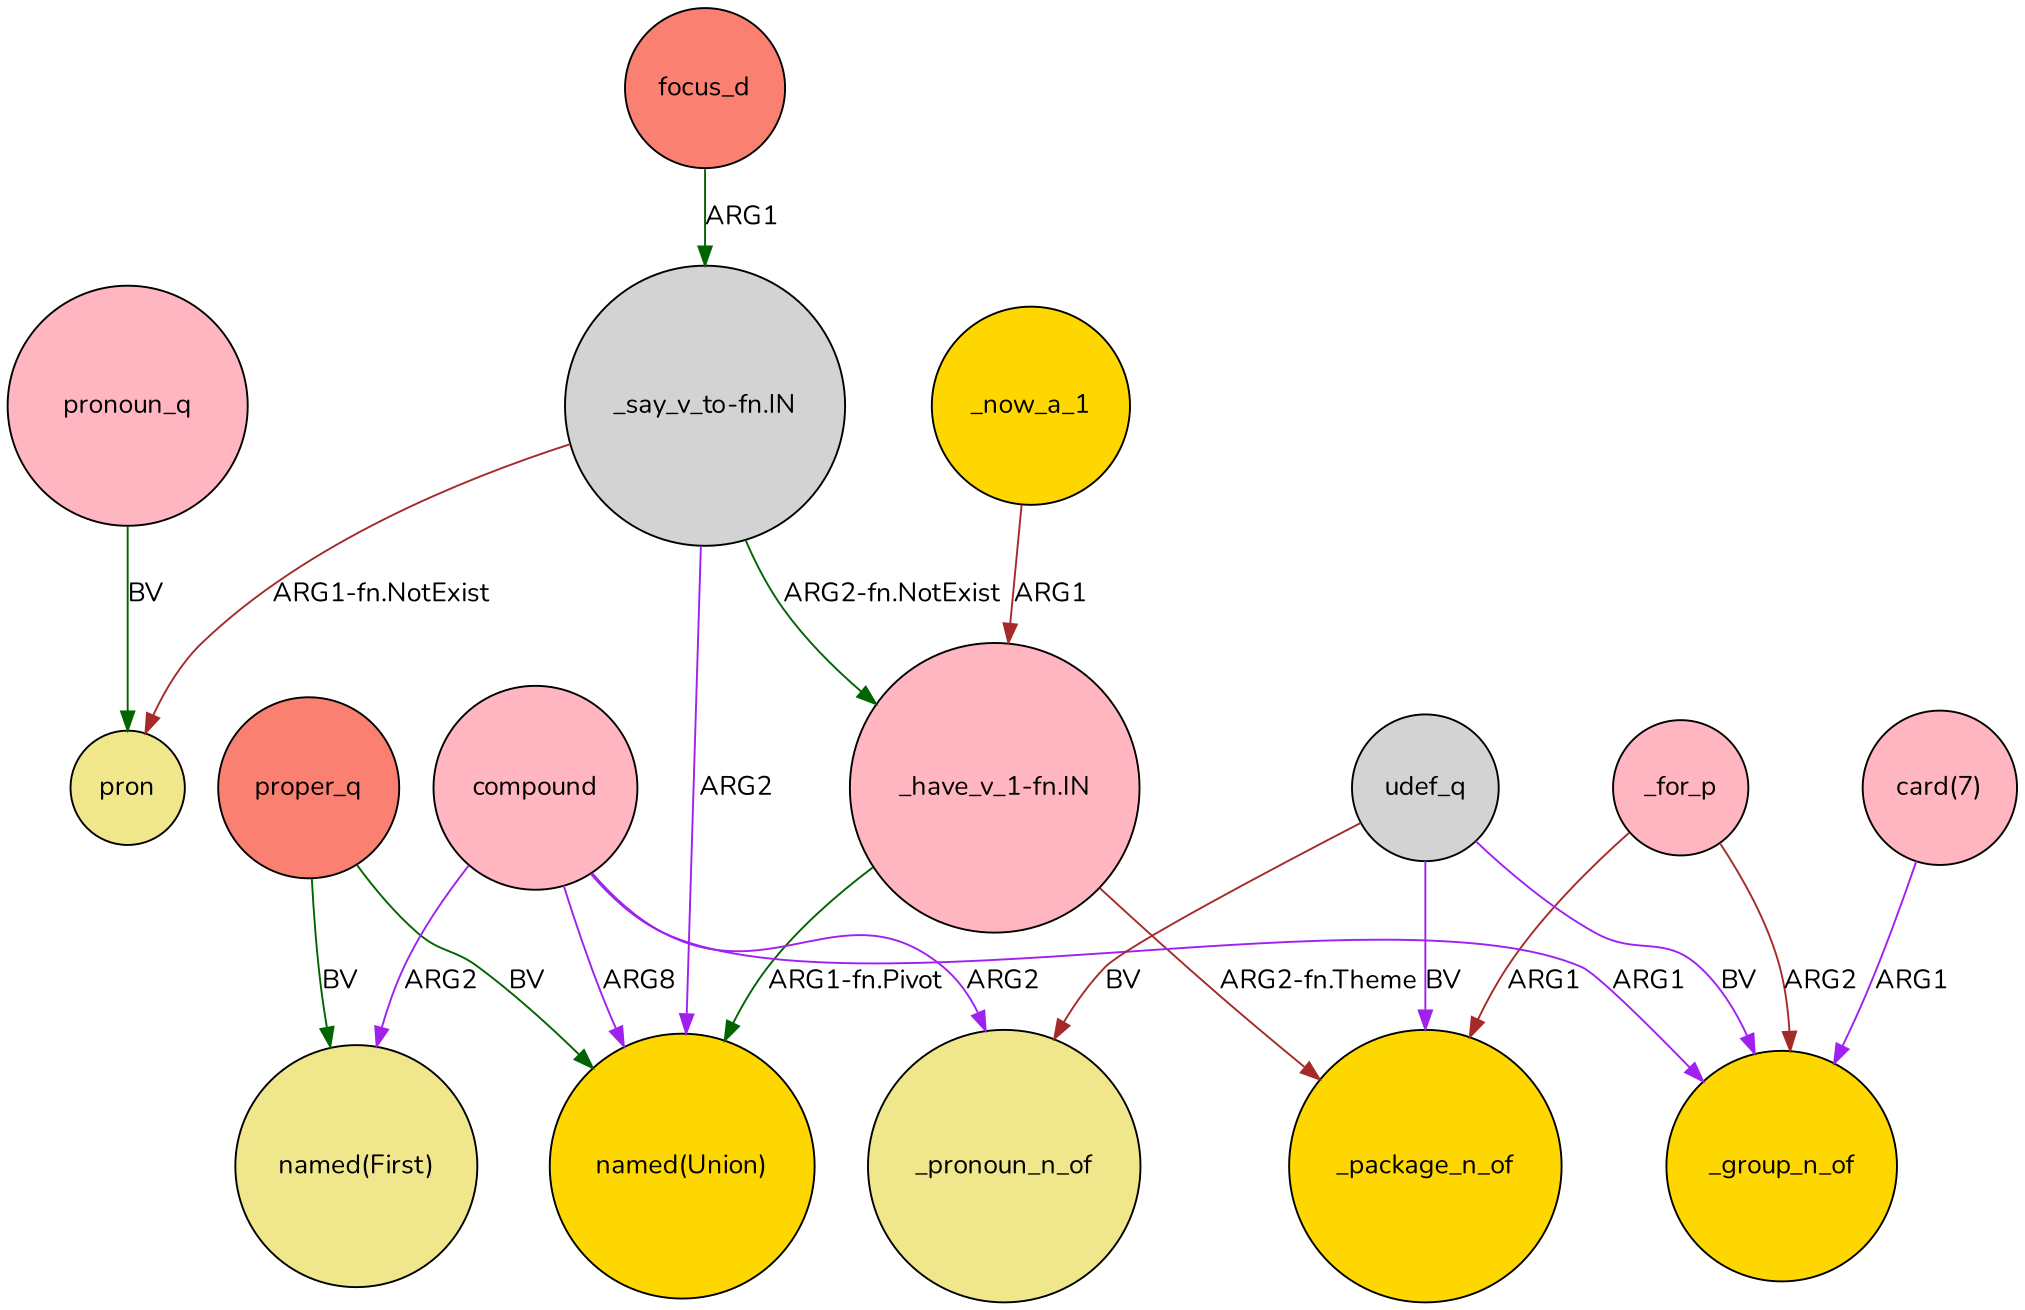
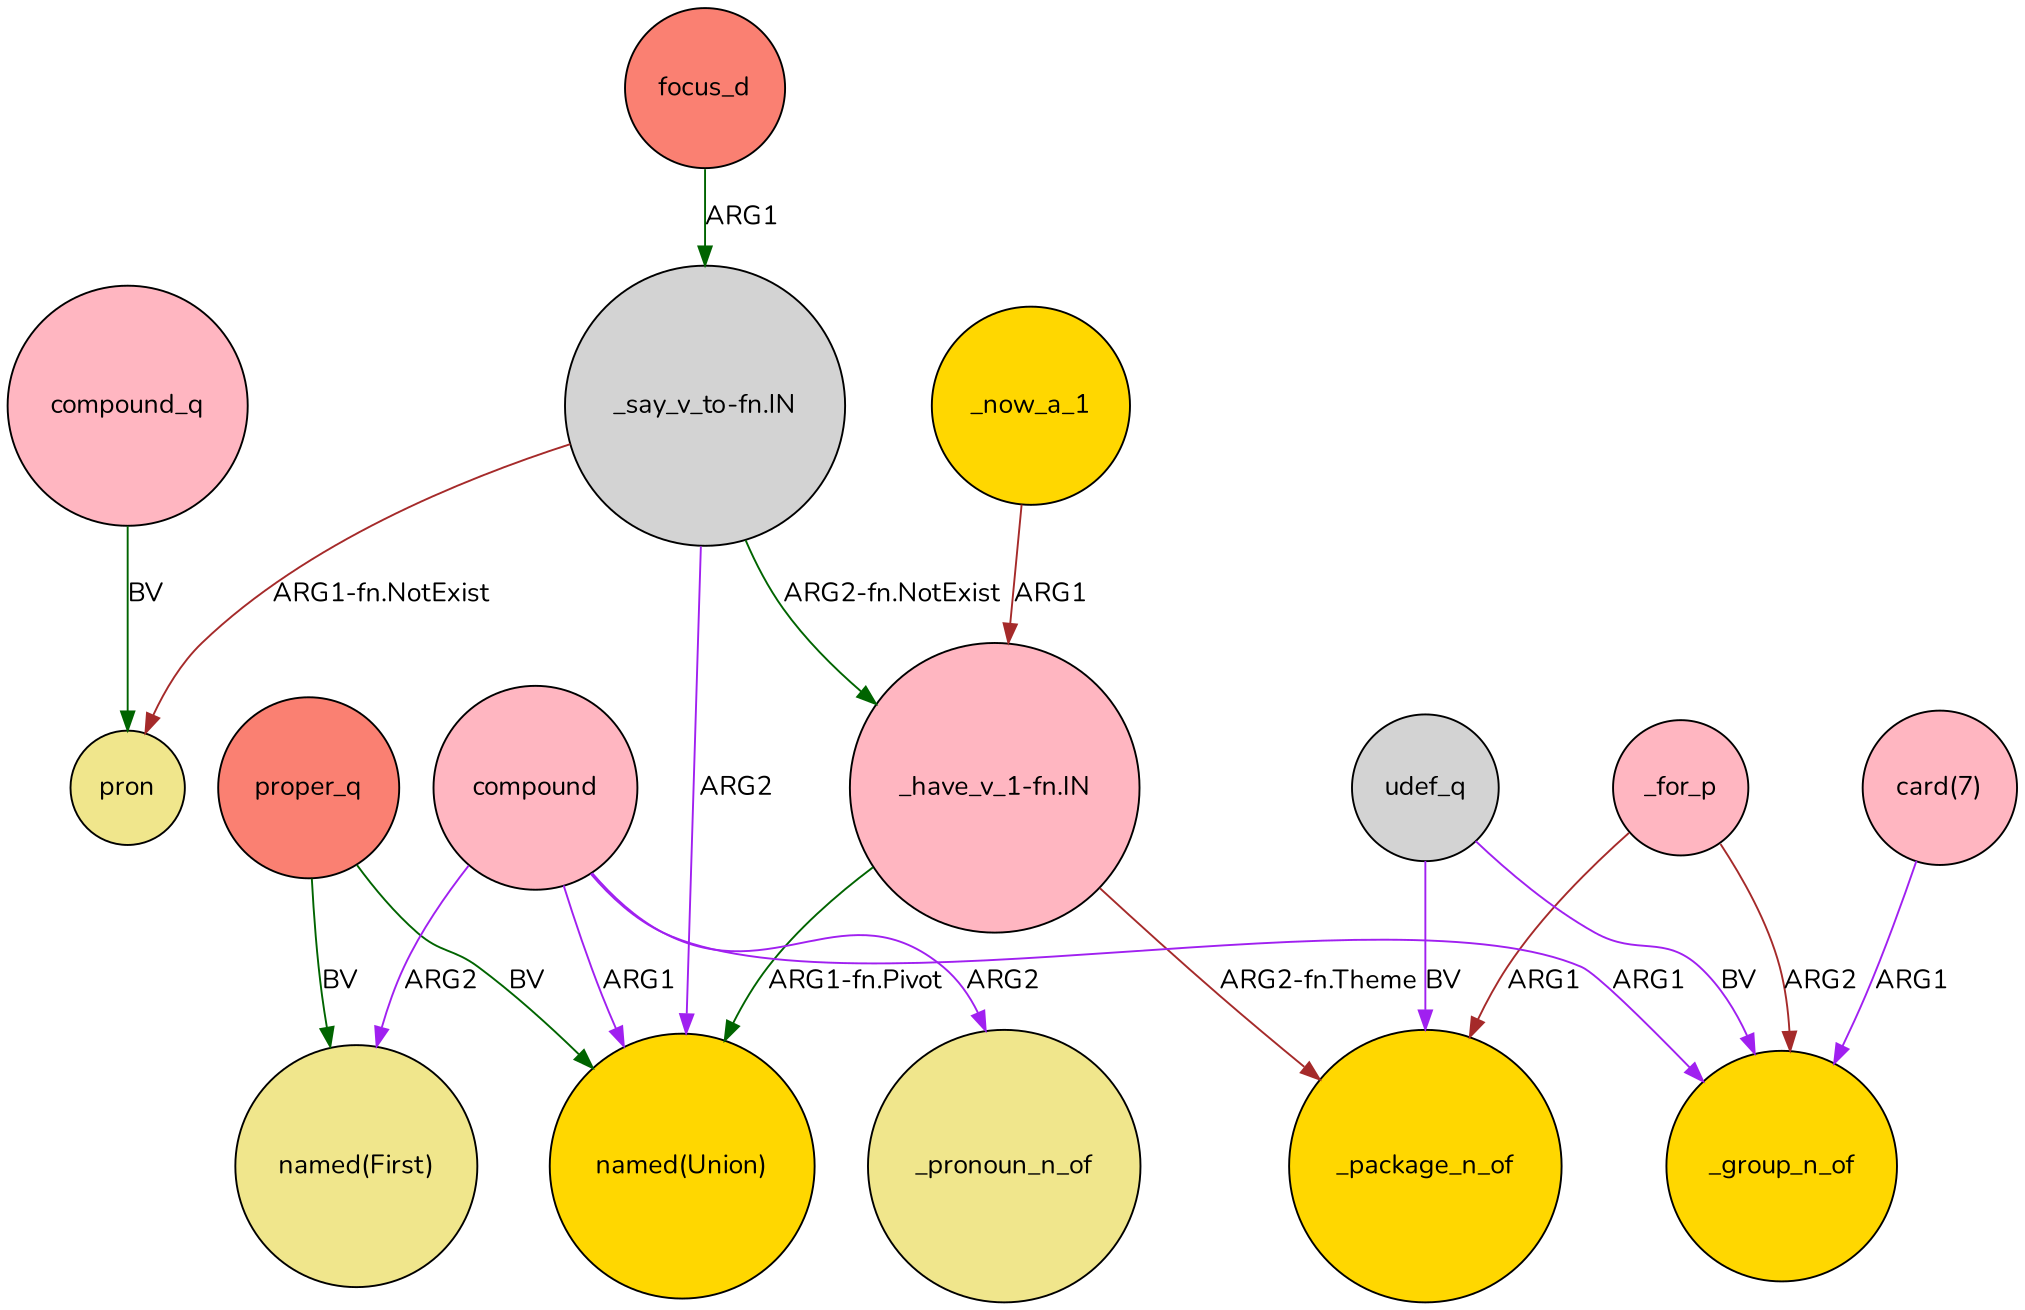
(128, 406) -> (128, 406)
(1201, 908) -> none
(639, 981) -> (639, 981)
